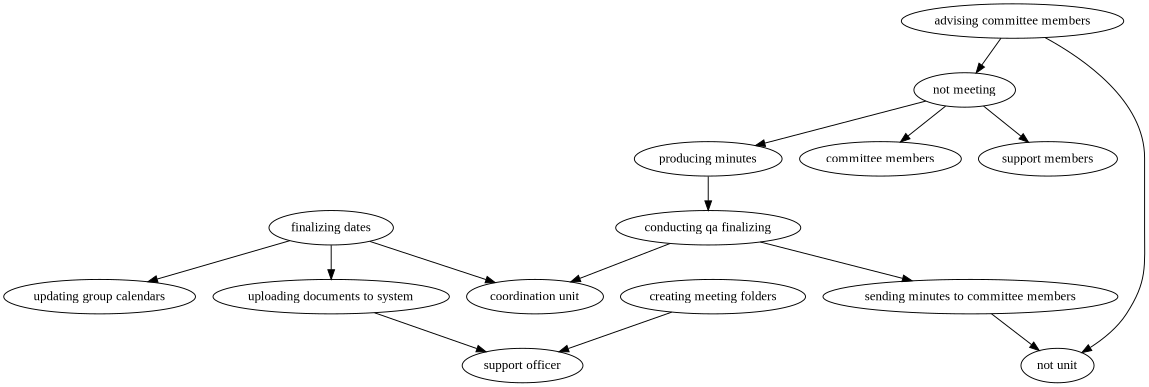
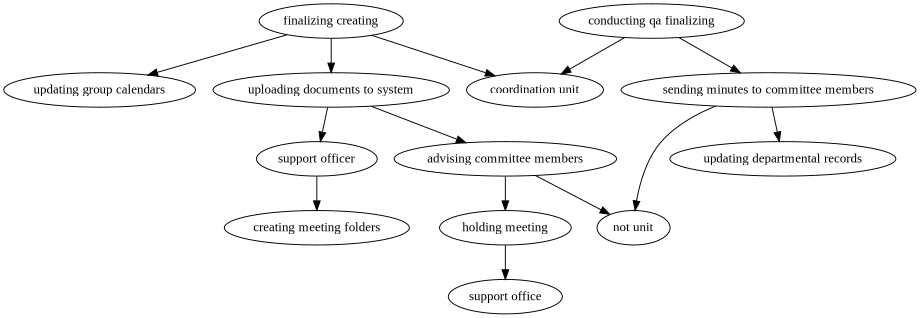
(965, 90) -> (505, 228)
none -> (414, 123)
(708, 159) -> none
none -> (783, 159)
(880, 159) -> none
(1048, 159) -> (505, 297)
(331, 228) -> (331, 21)
(620, 330) -> (317, 189)
